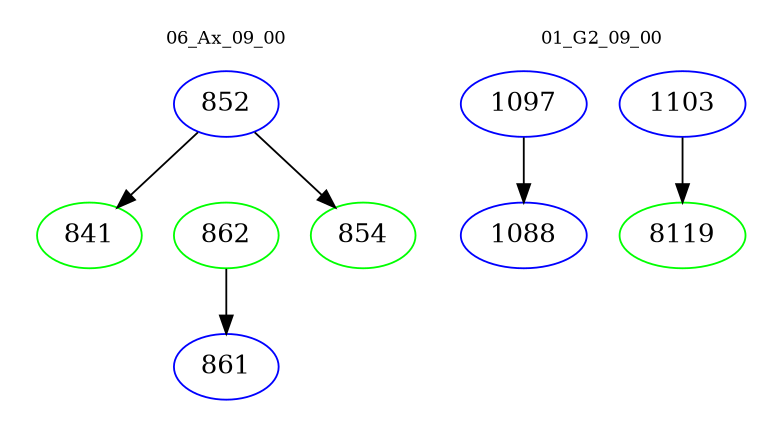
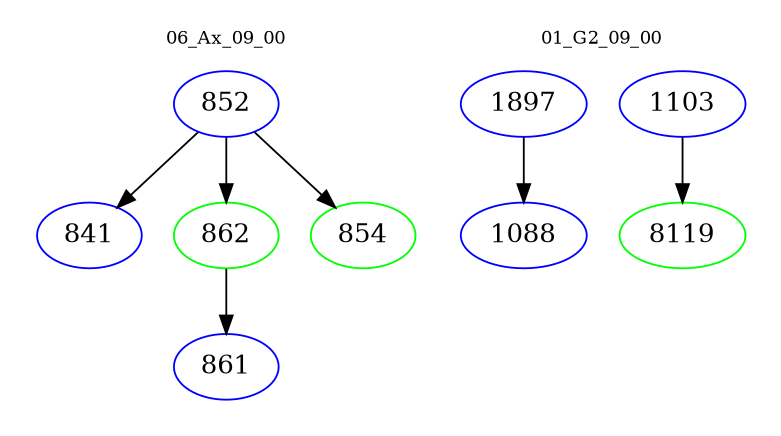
(524, 104) -> (524, 104)
none -> (226, 161)
(89, 235) -> (89, 235)
